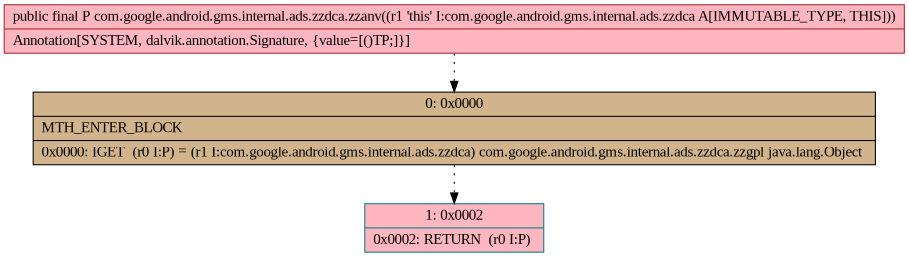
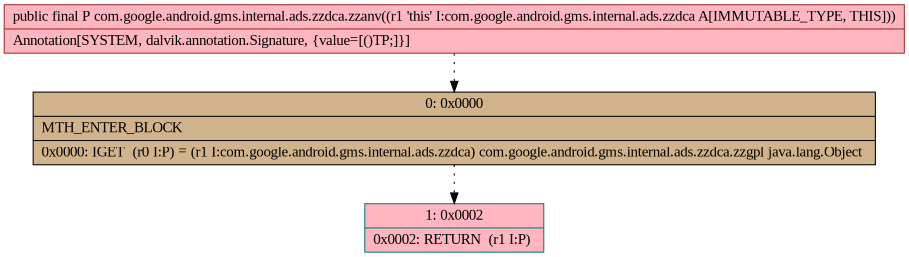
(454, 240) -> (454, 240)
